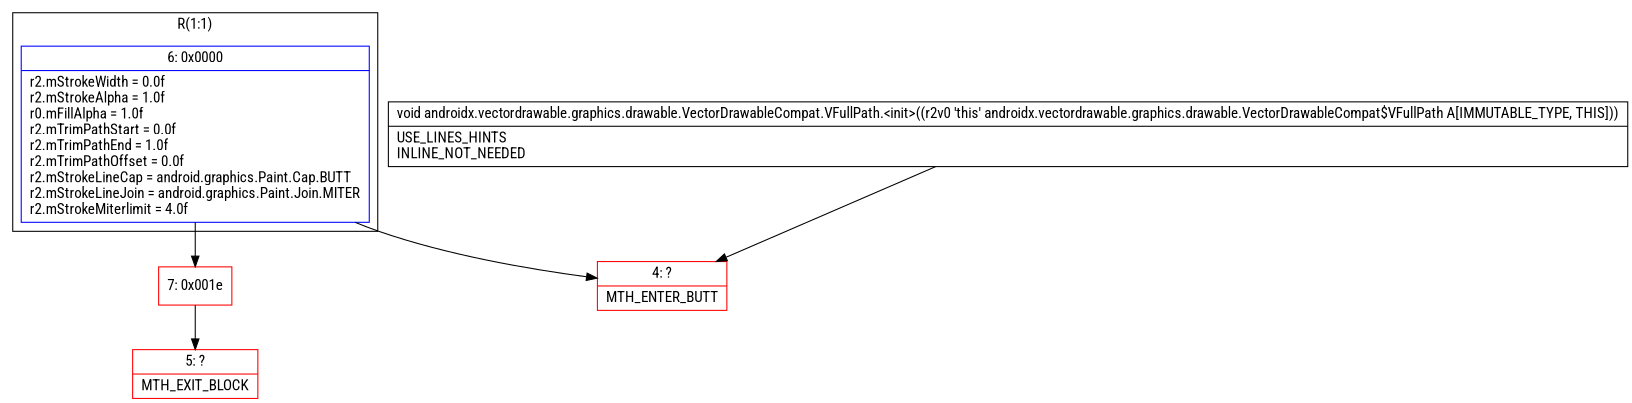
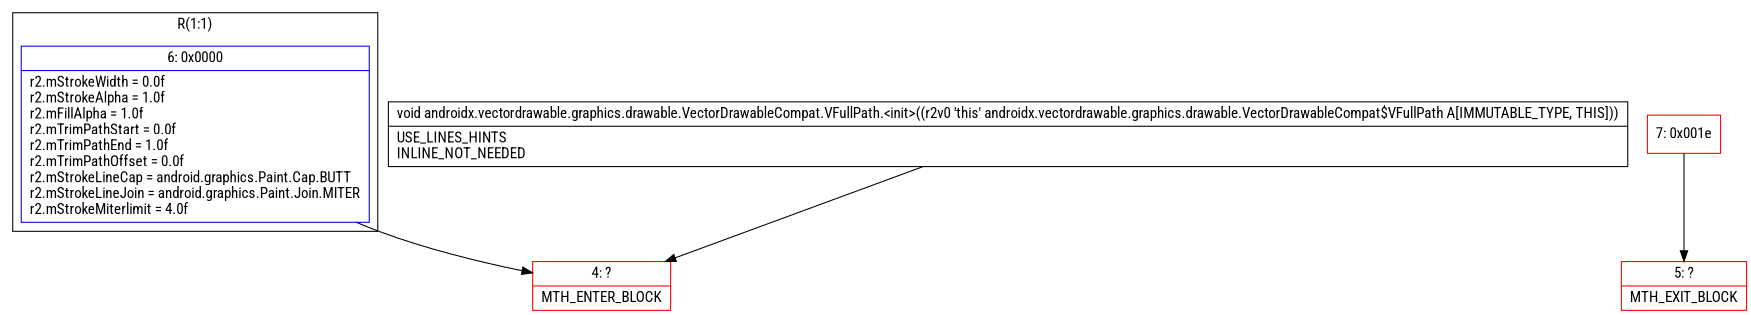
(87, 114) -> (87, 114)
(195, 239) -> none
(662, 298) -> (602, 298)
